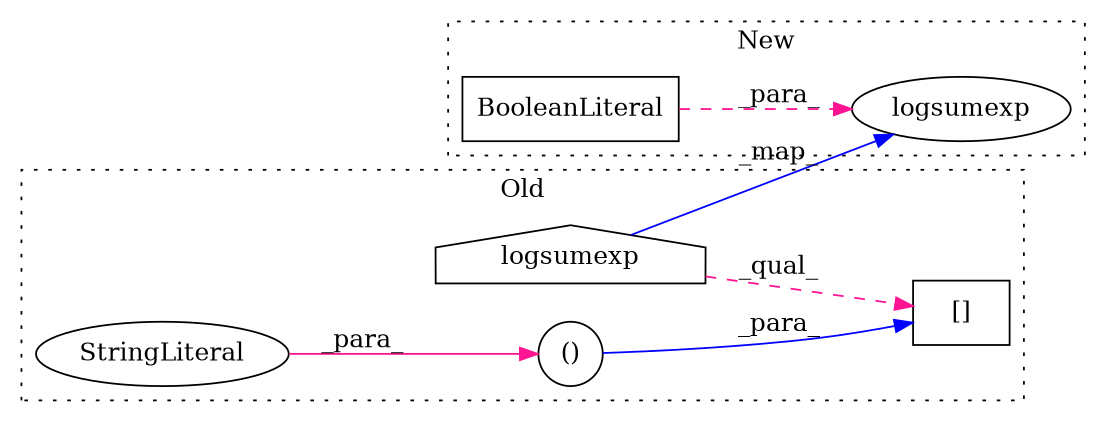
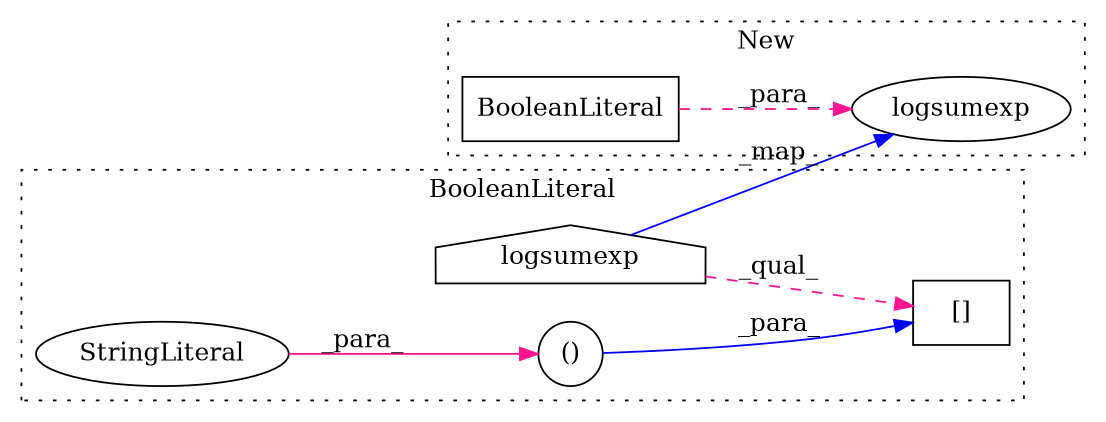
(523, 190) -> (523, 190)
